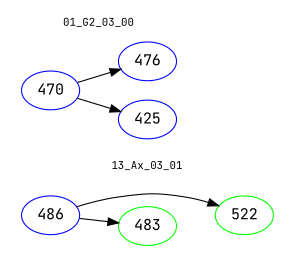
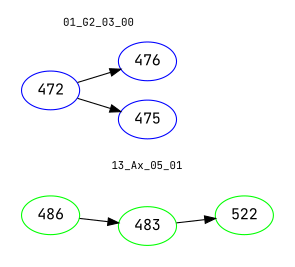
(51, 90) -> (51, 90)
(147, 119) -> (147, 119)
(147, 166) -> (147, 166)
(142, 194) -> (191, 221)
(51, 215) -> (51, 215)
